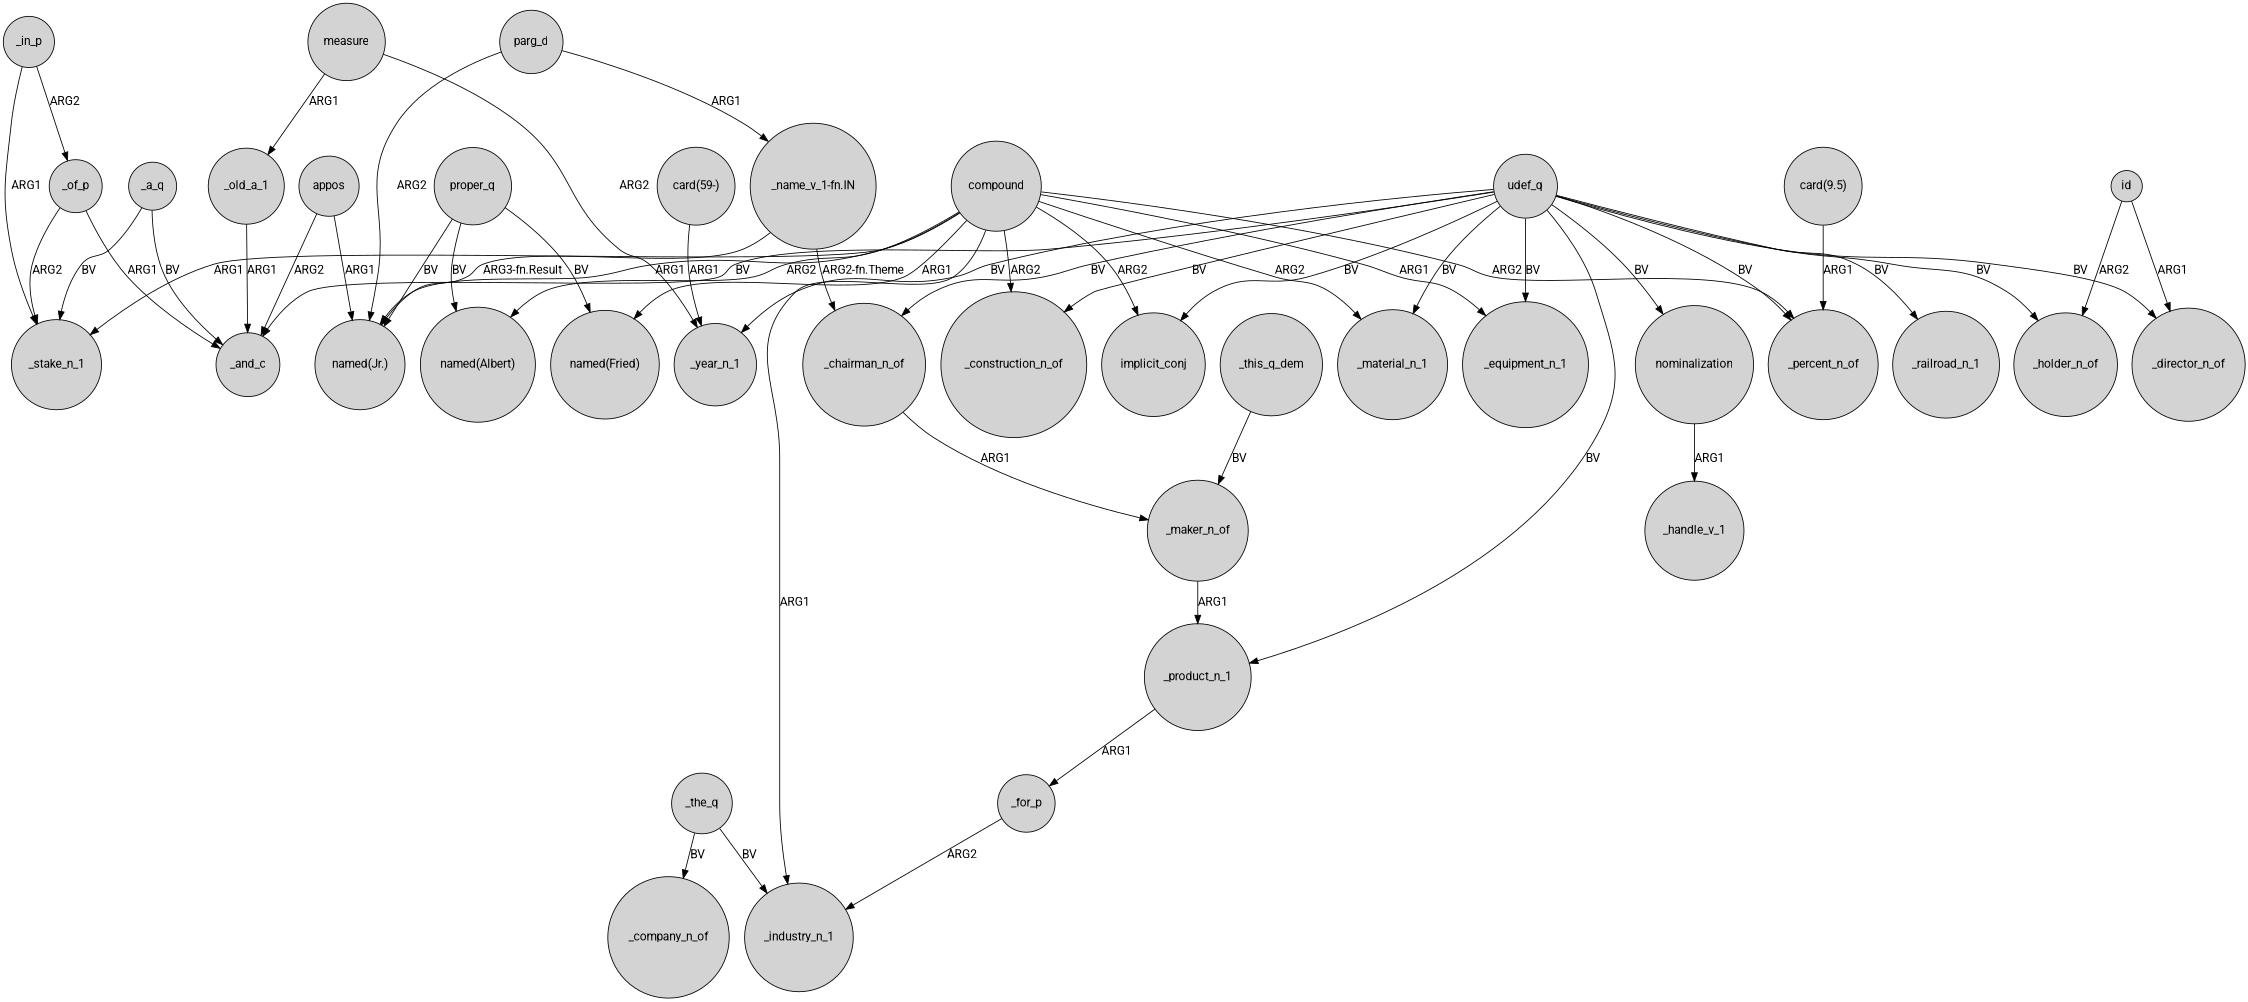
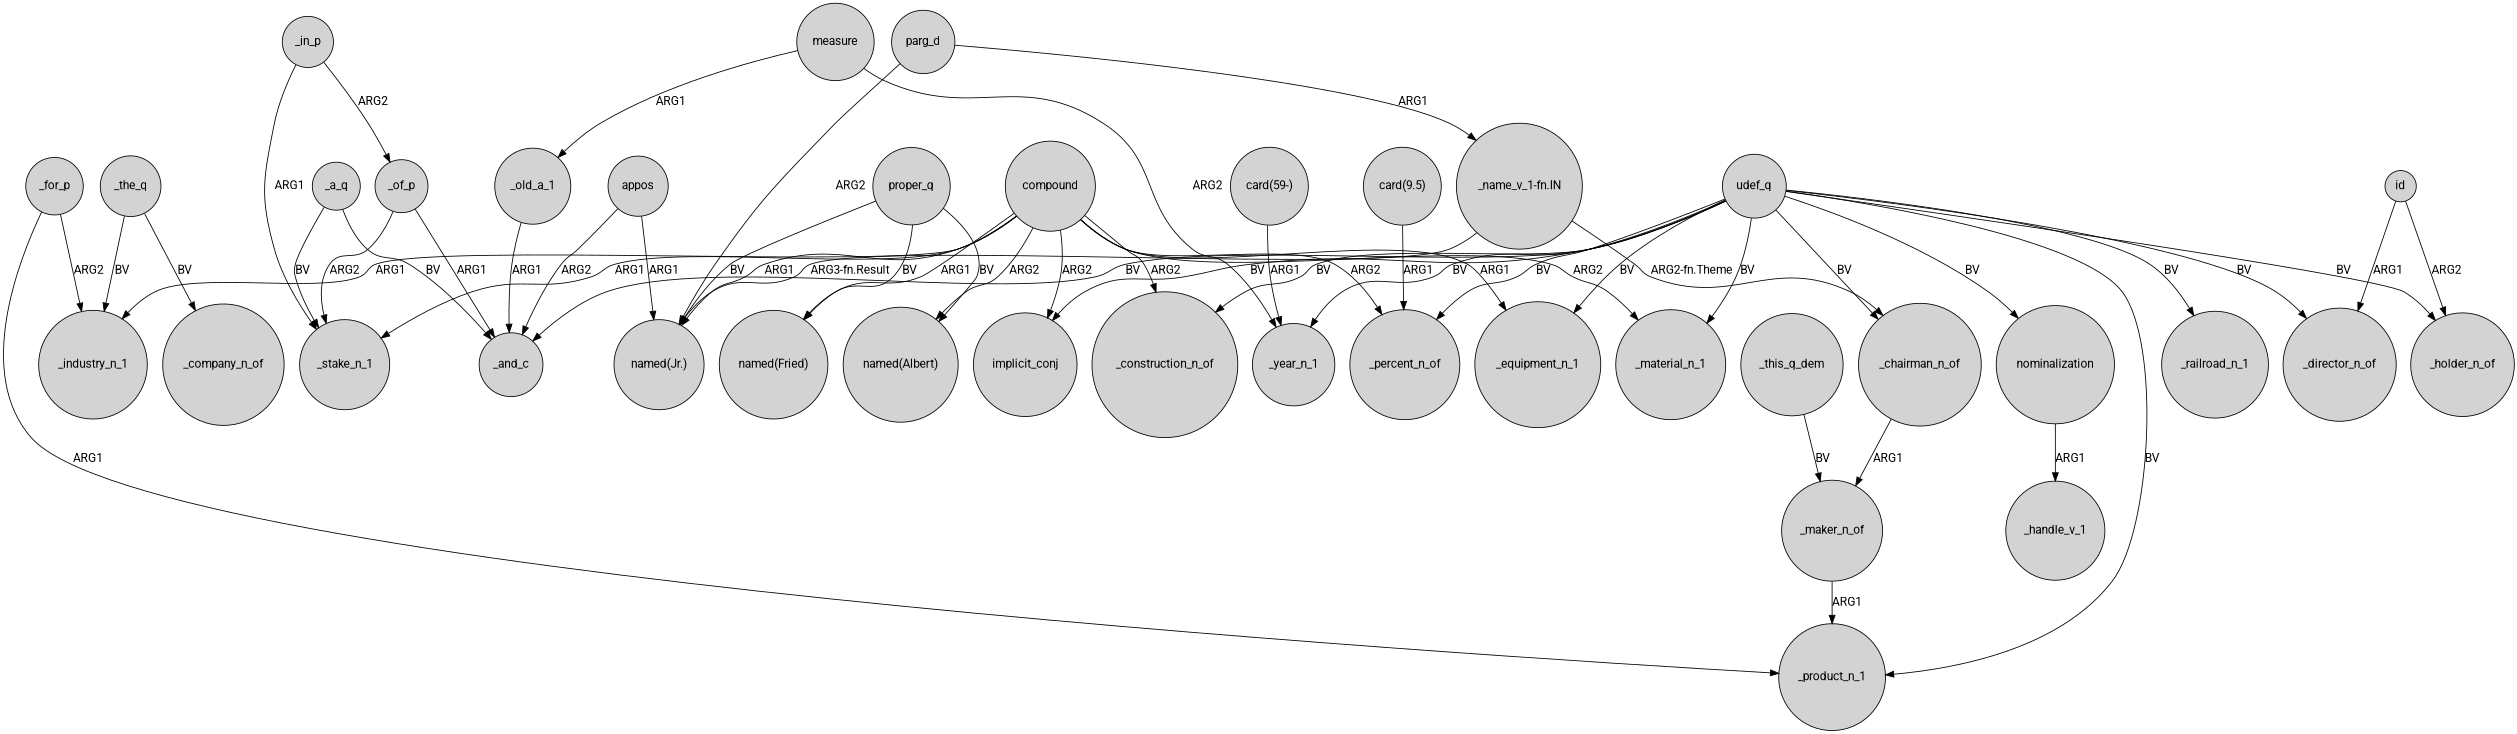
(1106, 745) -> (773, 592)
